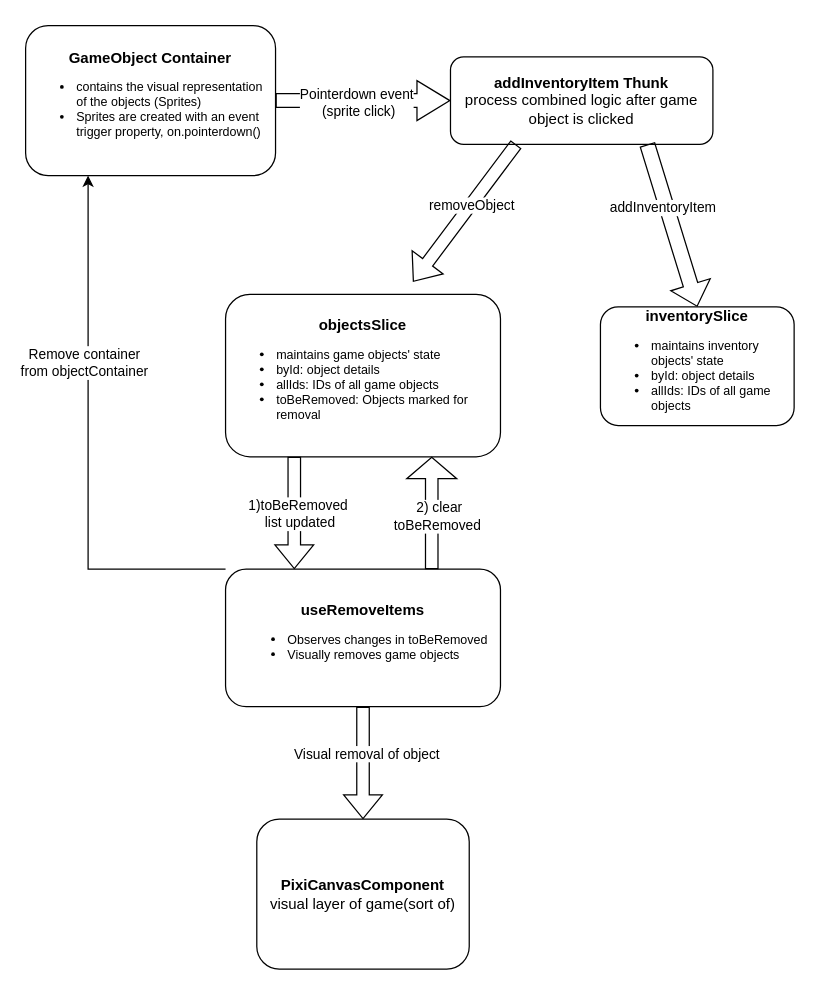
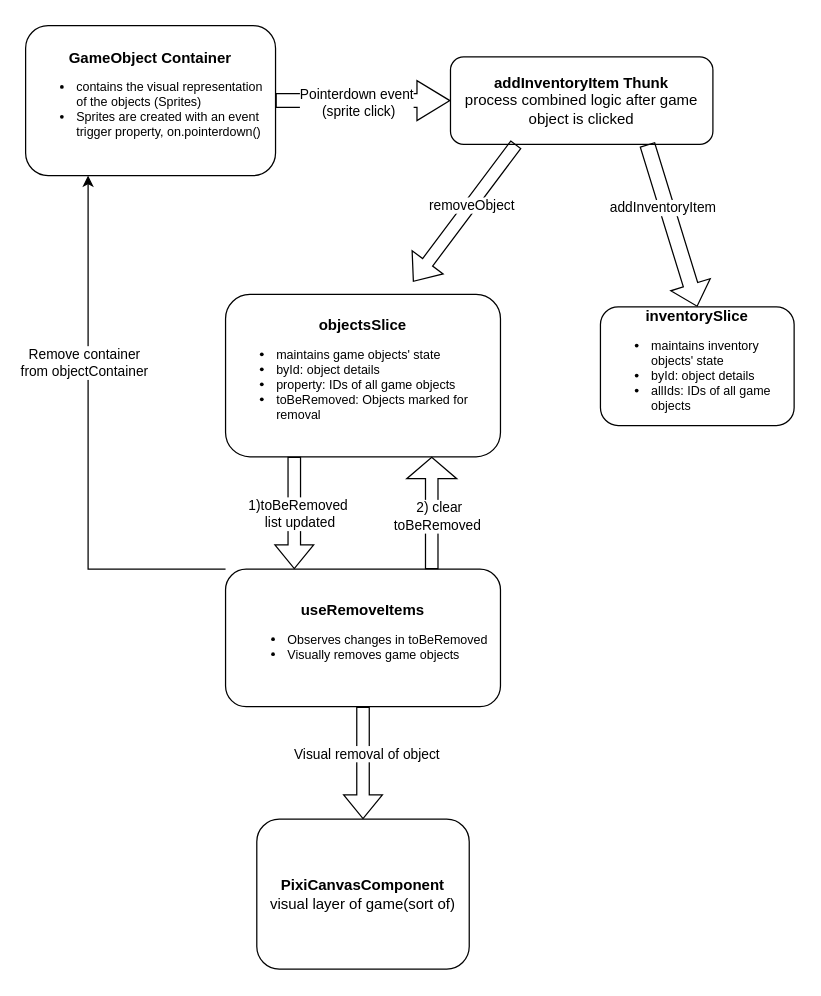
(363, 376) -> (363, 376)
